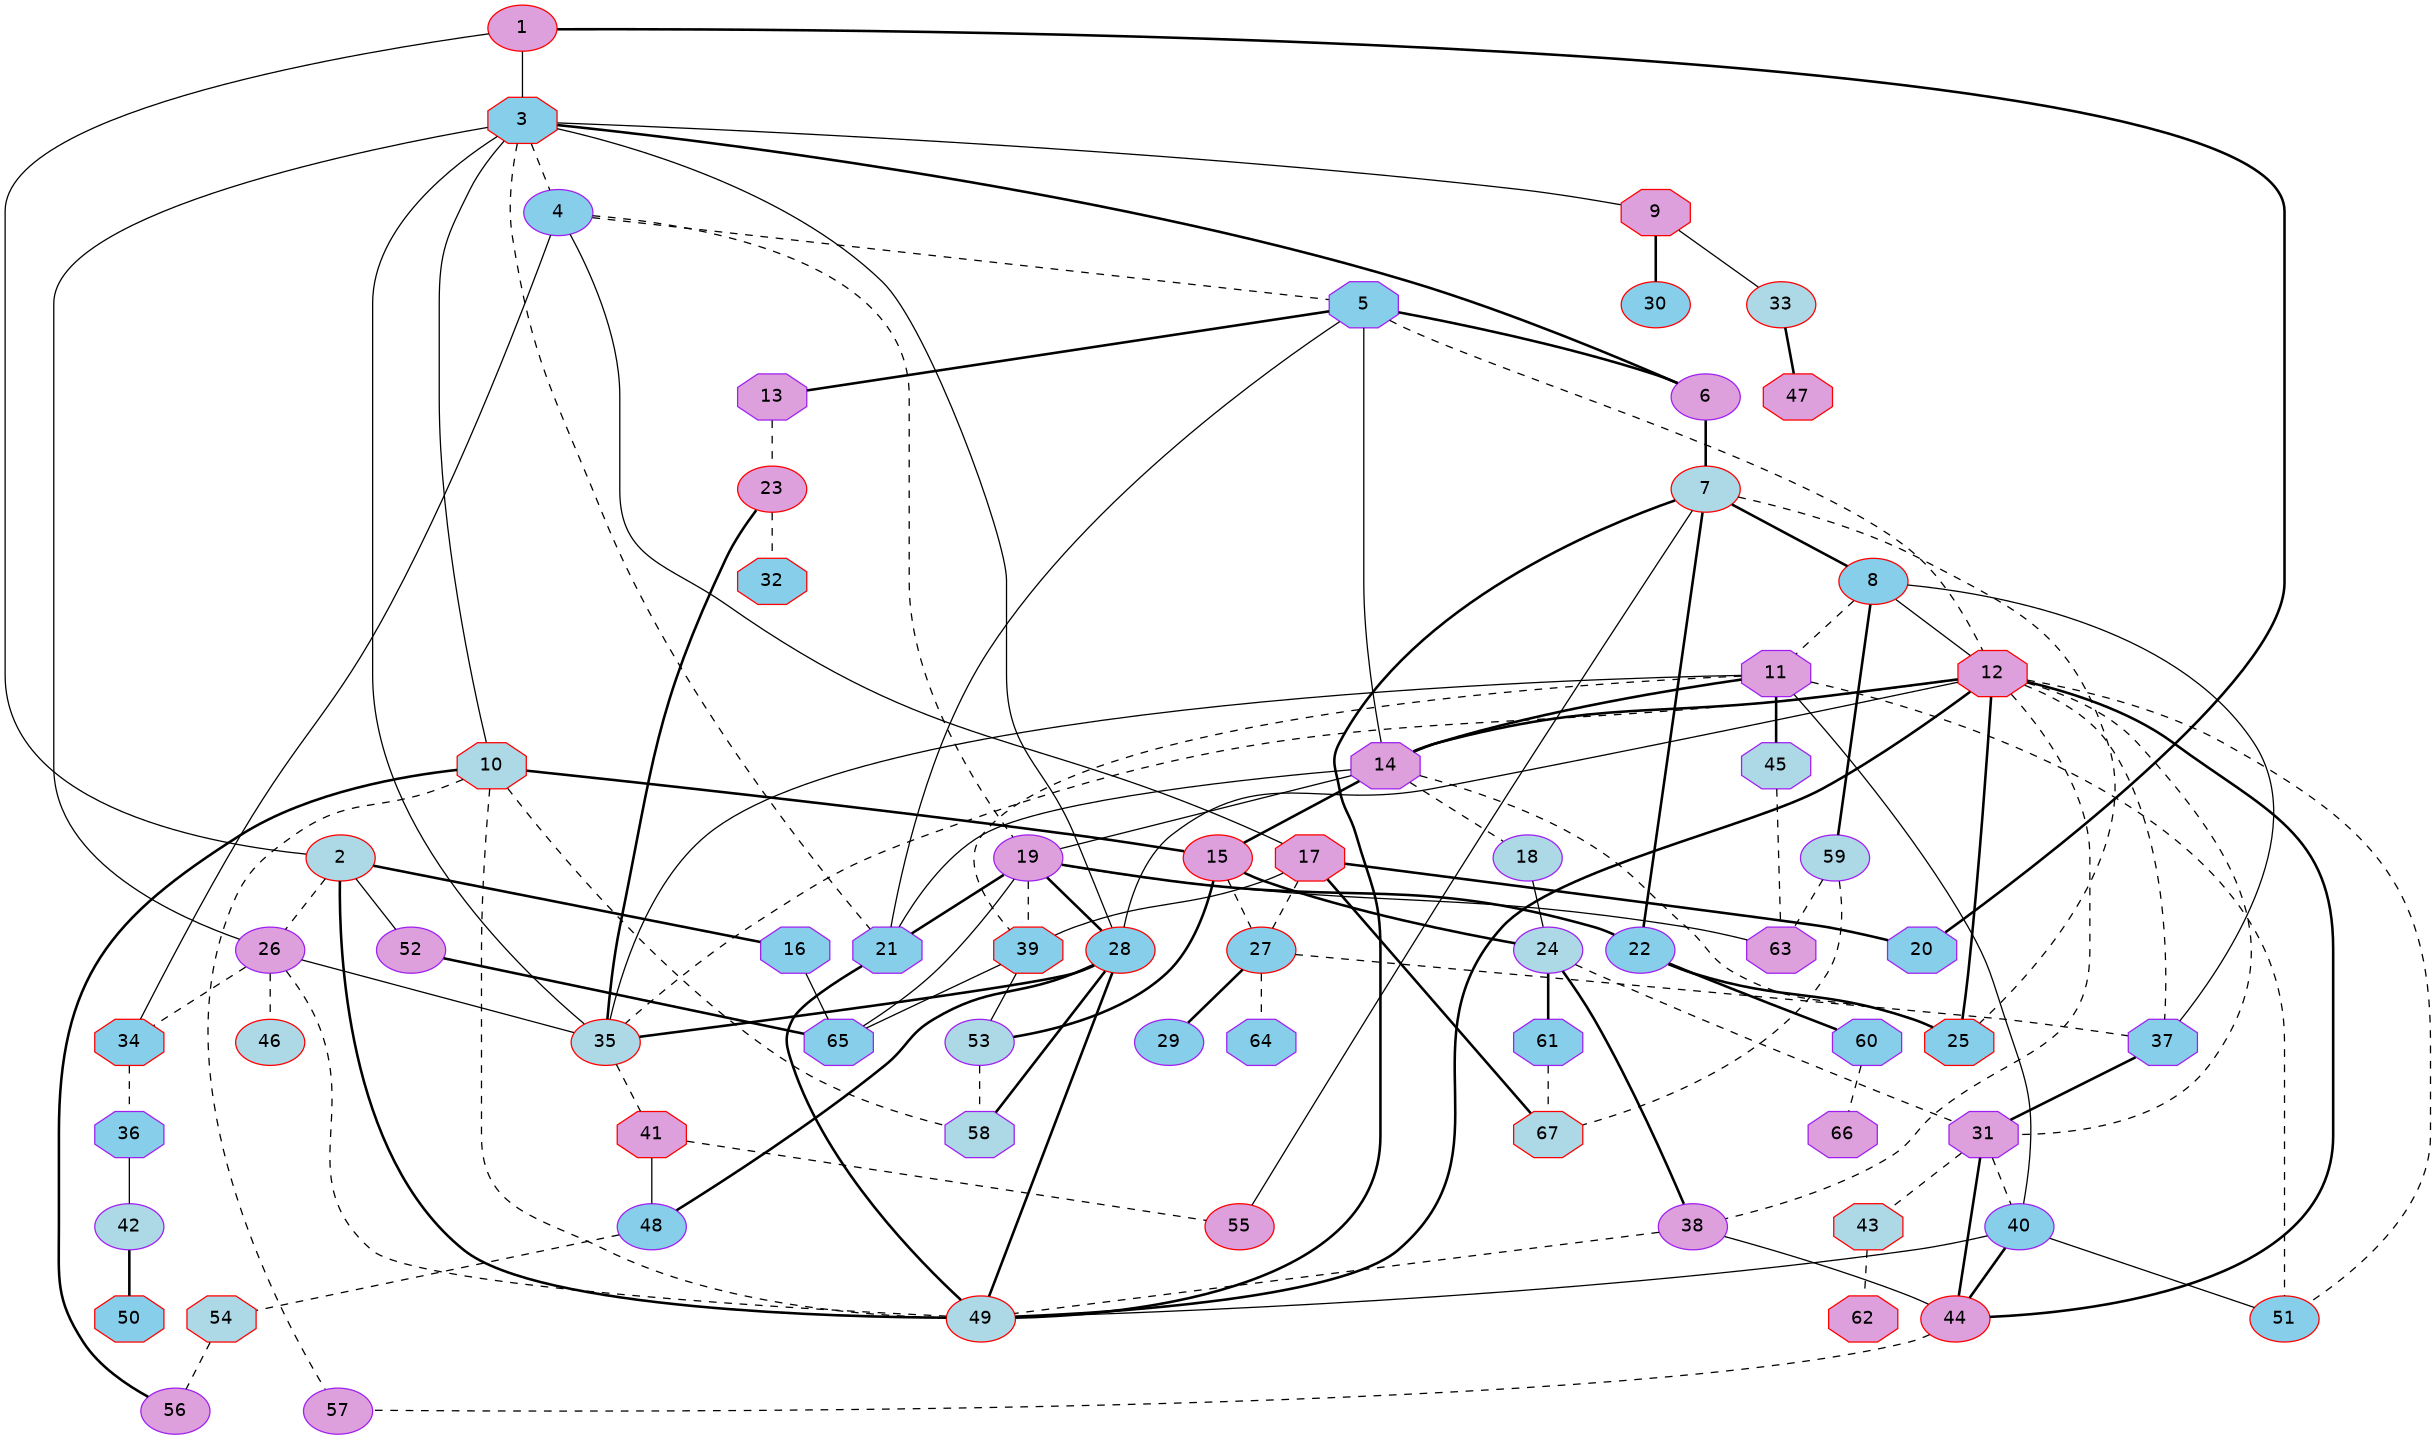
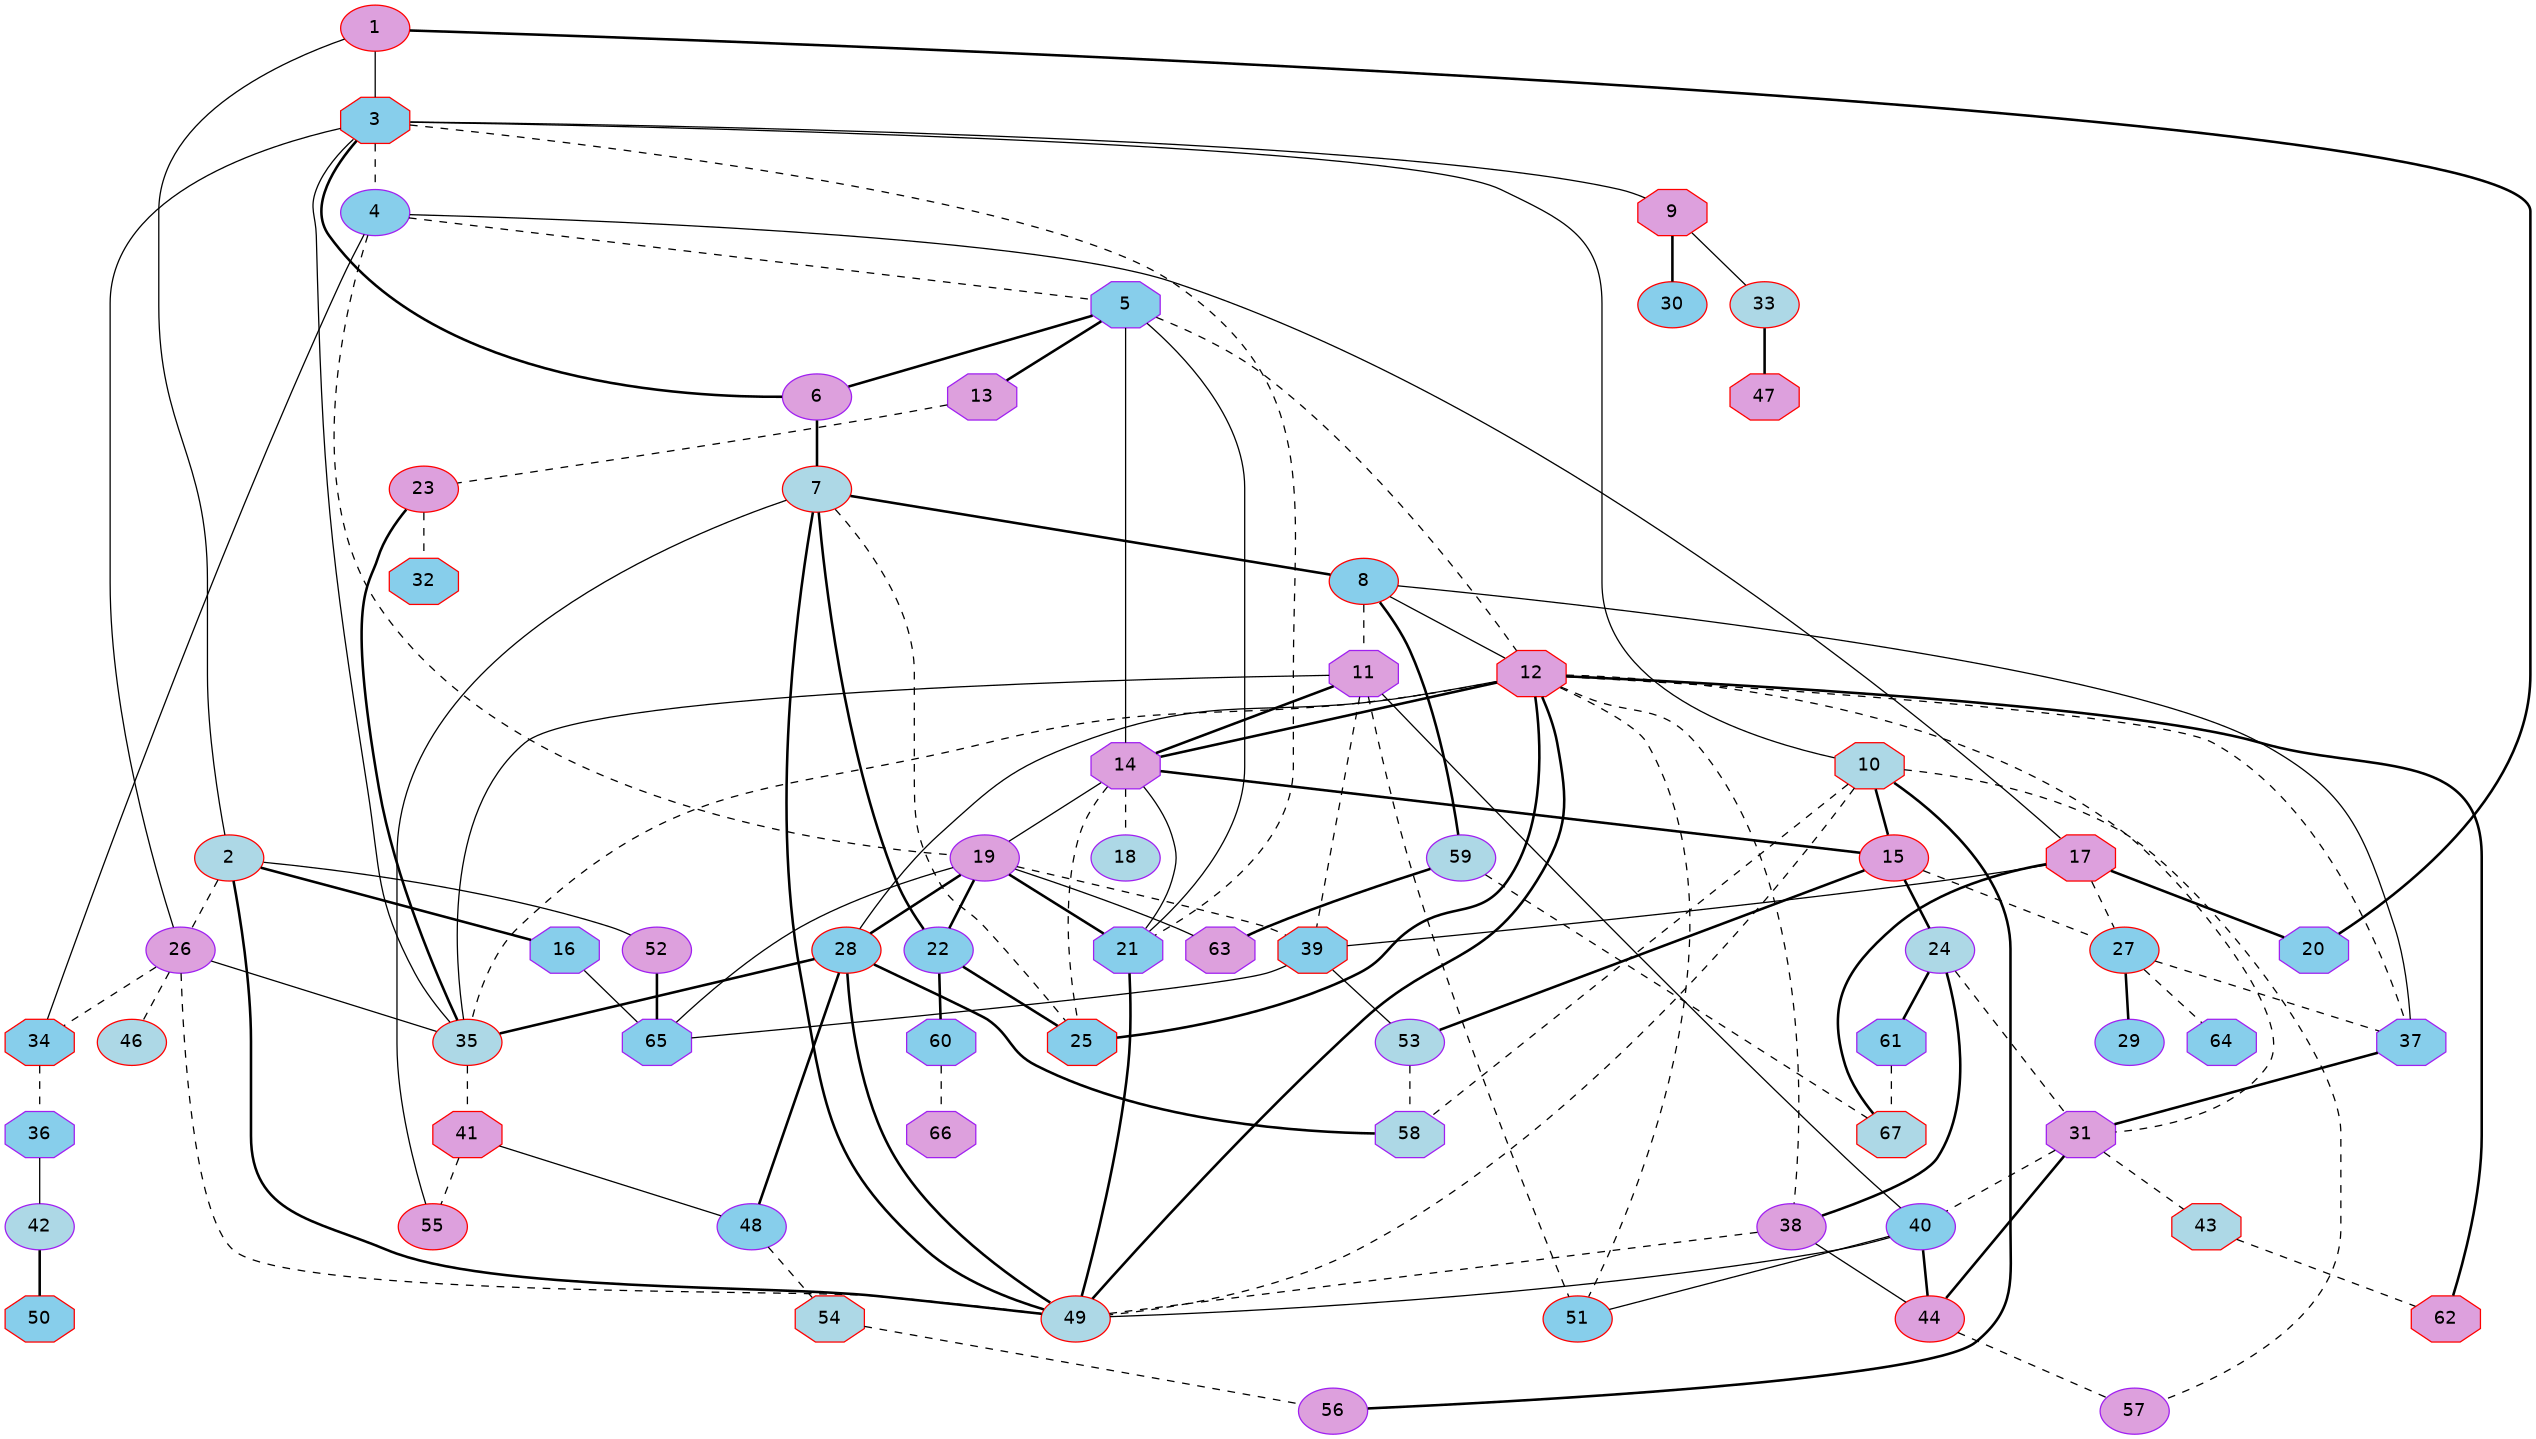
(960, 428) -> none
(1776, 766) -> none
(1809, 903) -> (1338, 900)
(1538, 904) -> none
(2333, 1037) -> (2304, 753)
